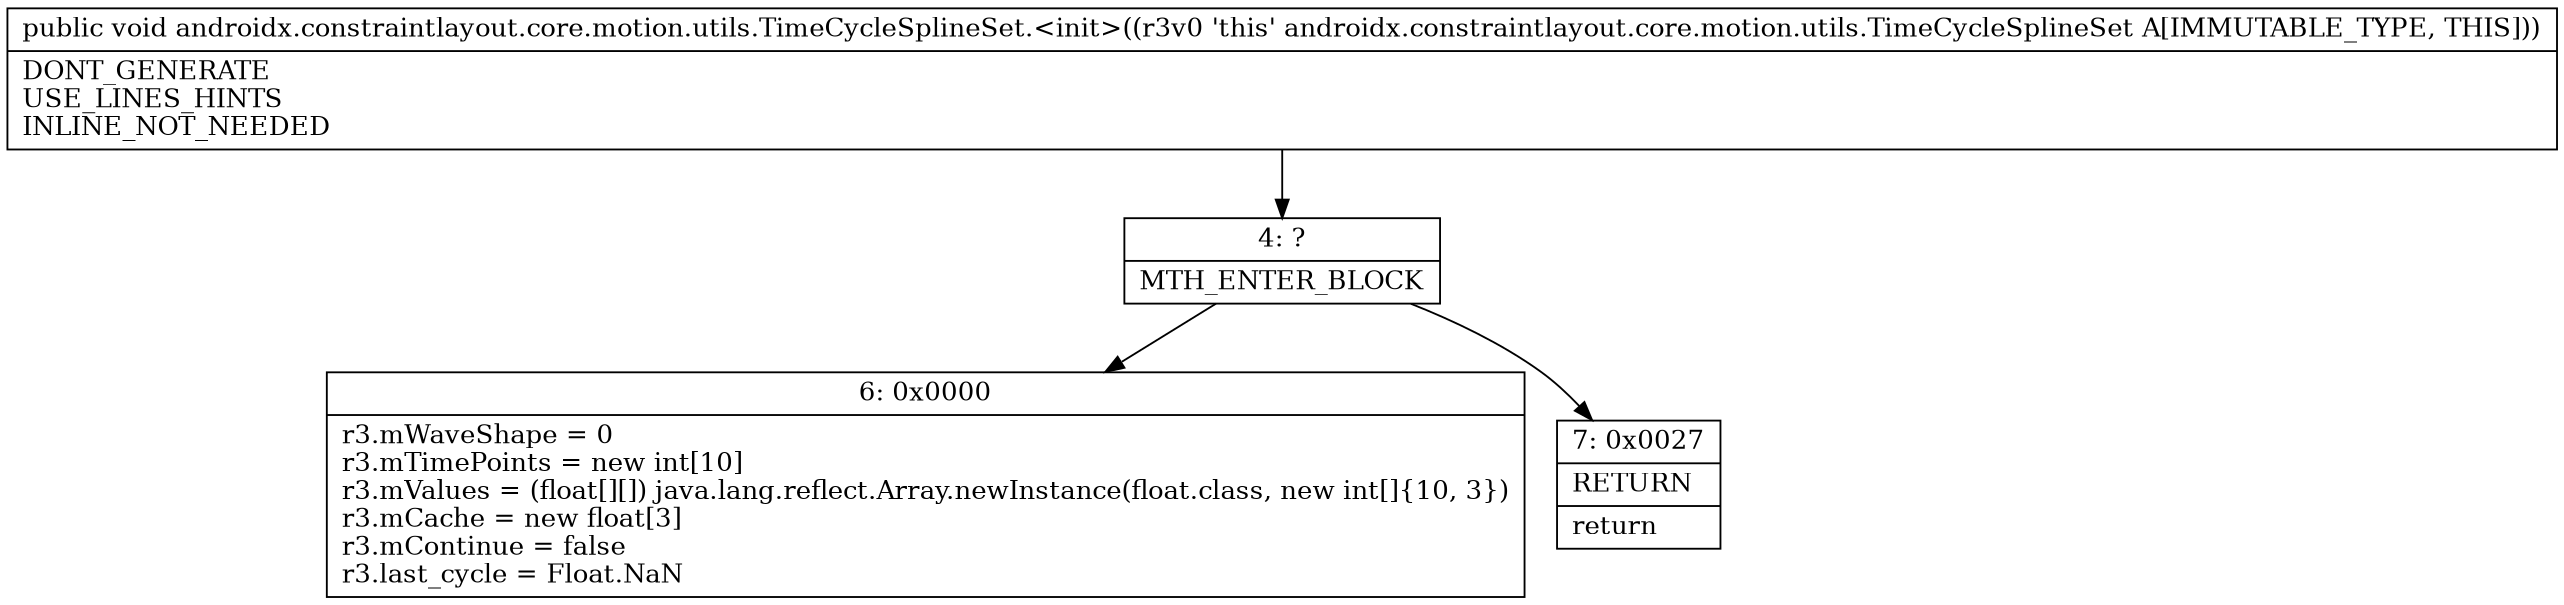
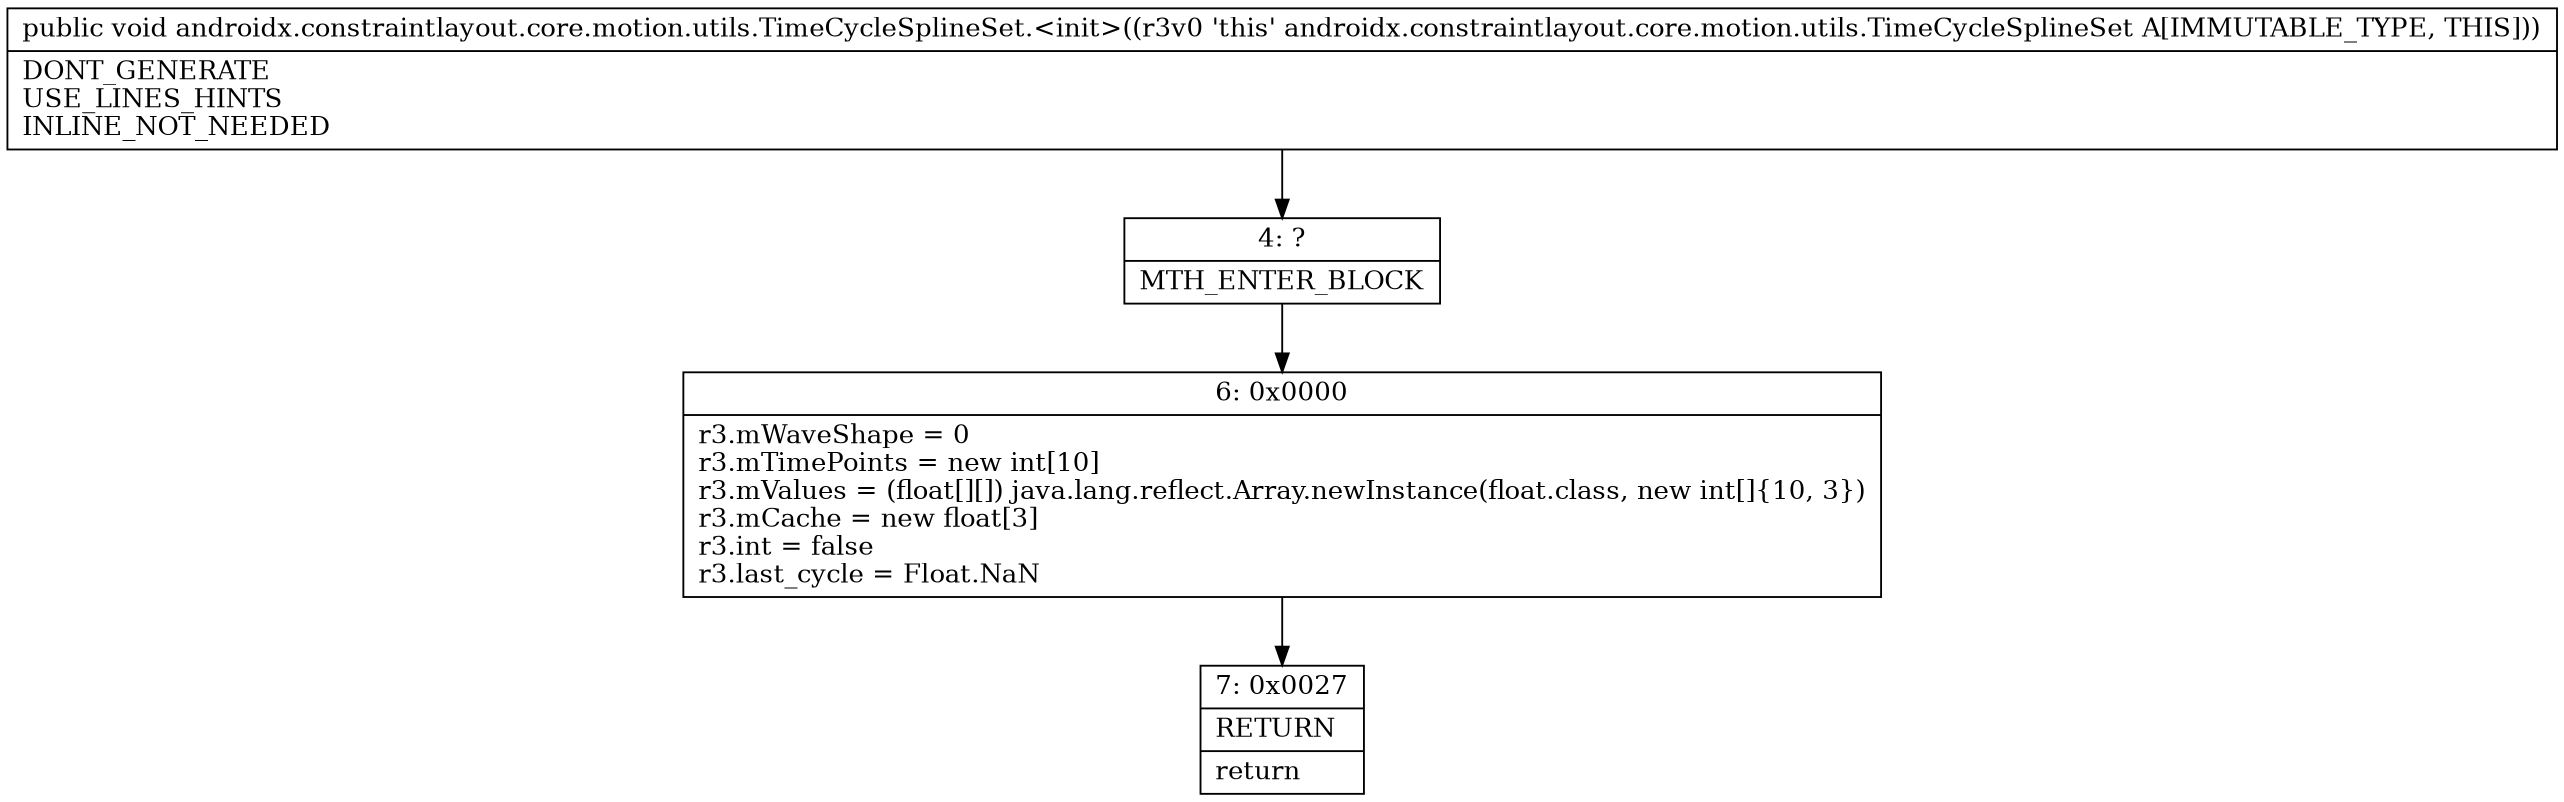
(1501, 346) -> (1282, 622)
(485, 547) -> (786, 547)
